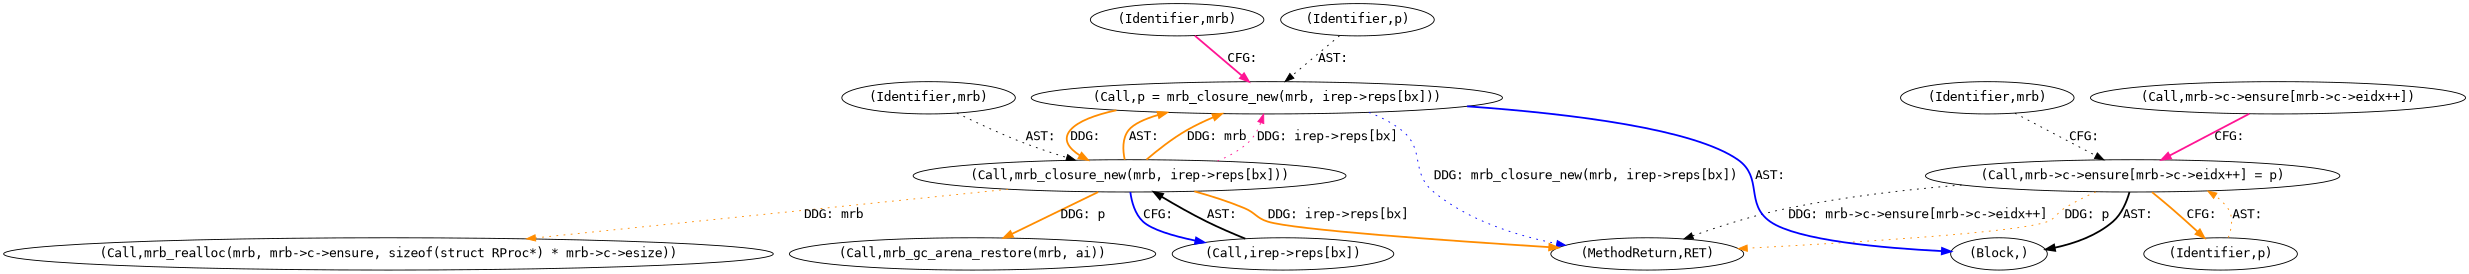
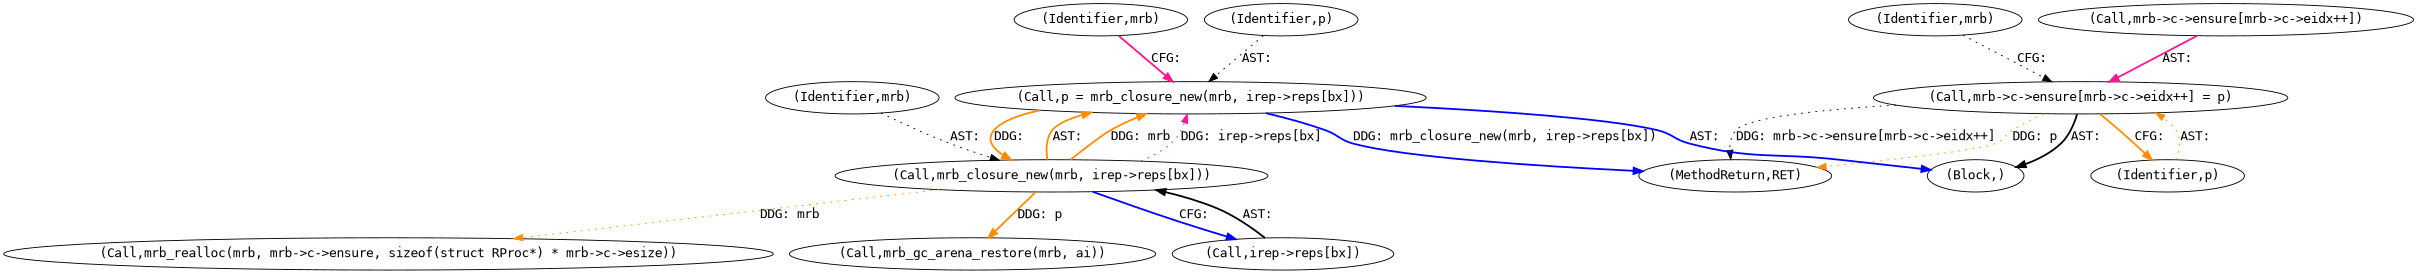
(2233, 137) -> (2181, 59)
(1444, 200) -> (1447, 158)
(1368, 234) -> none
